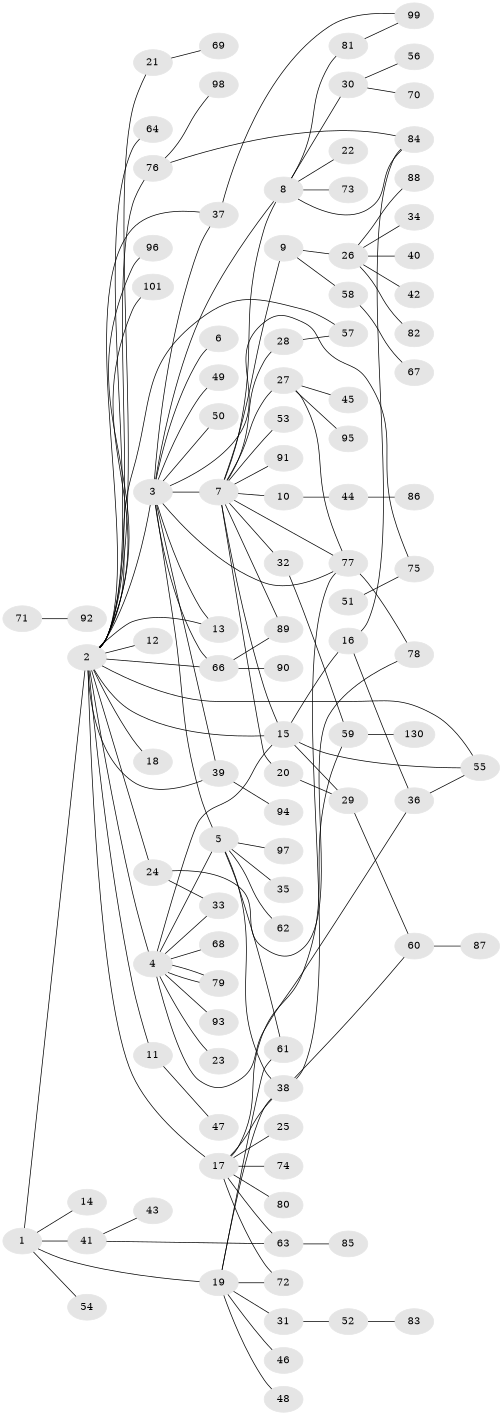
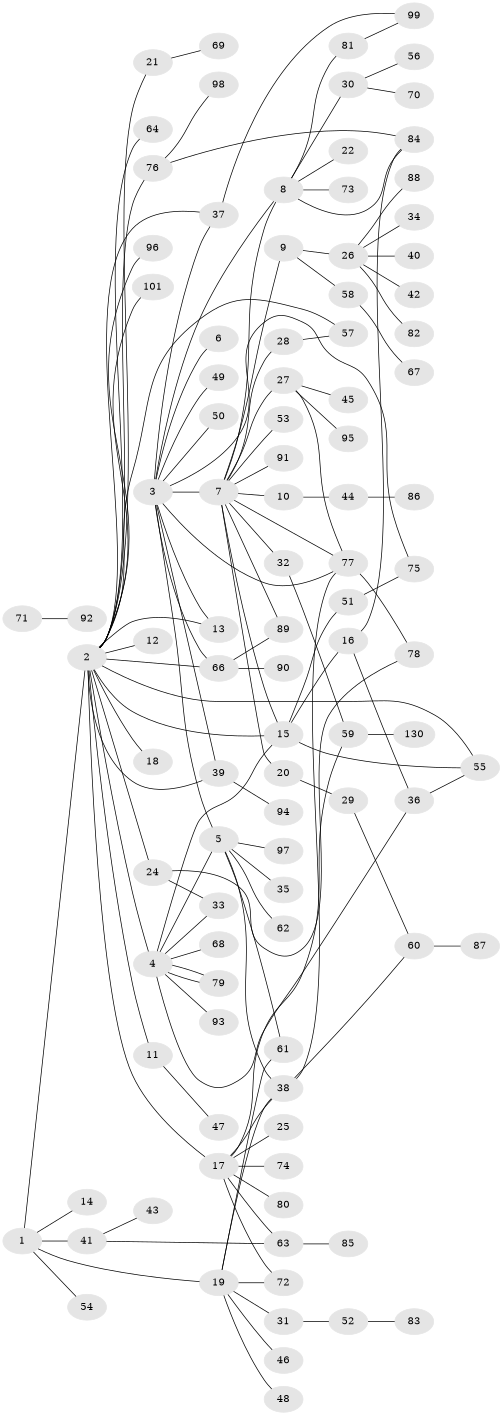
(132, 579) -> none
(309, 760) -> (310, 669)
(219, 1061) -> none
